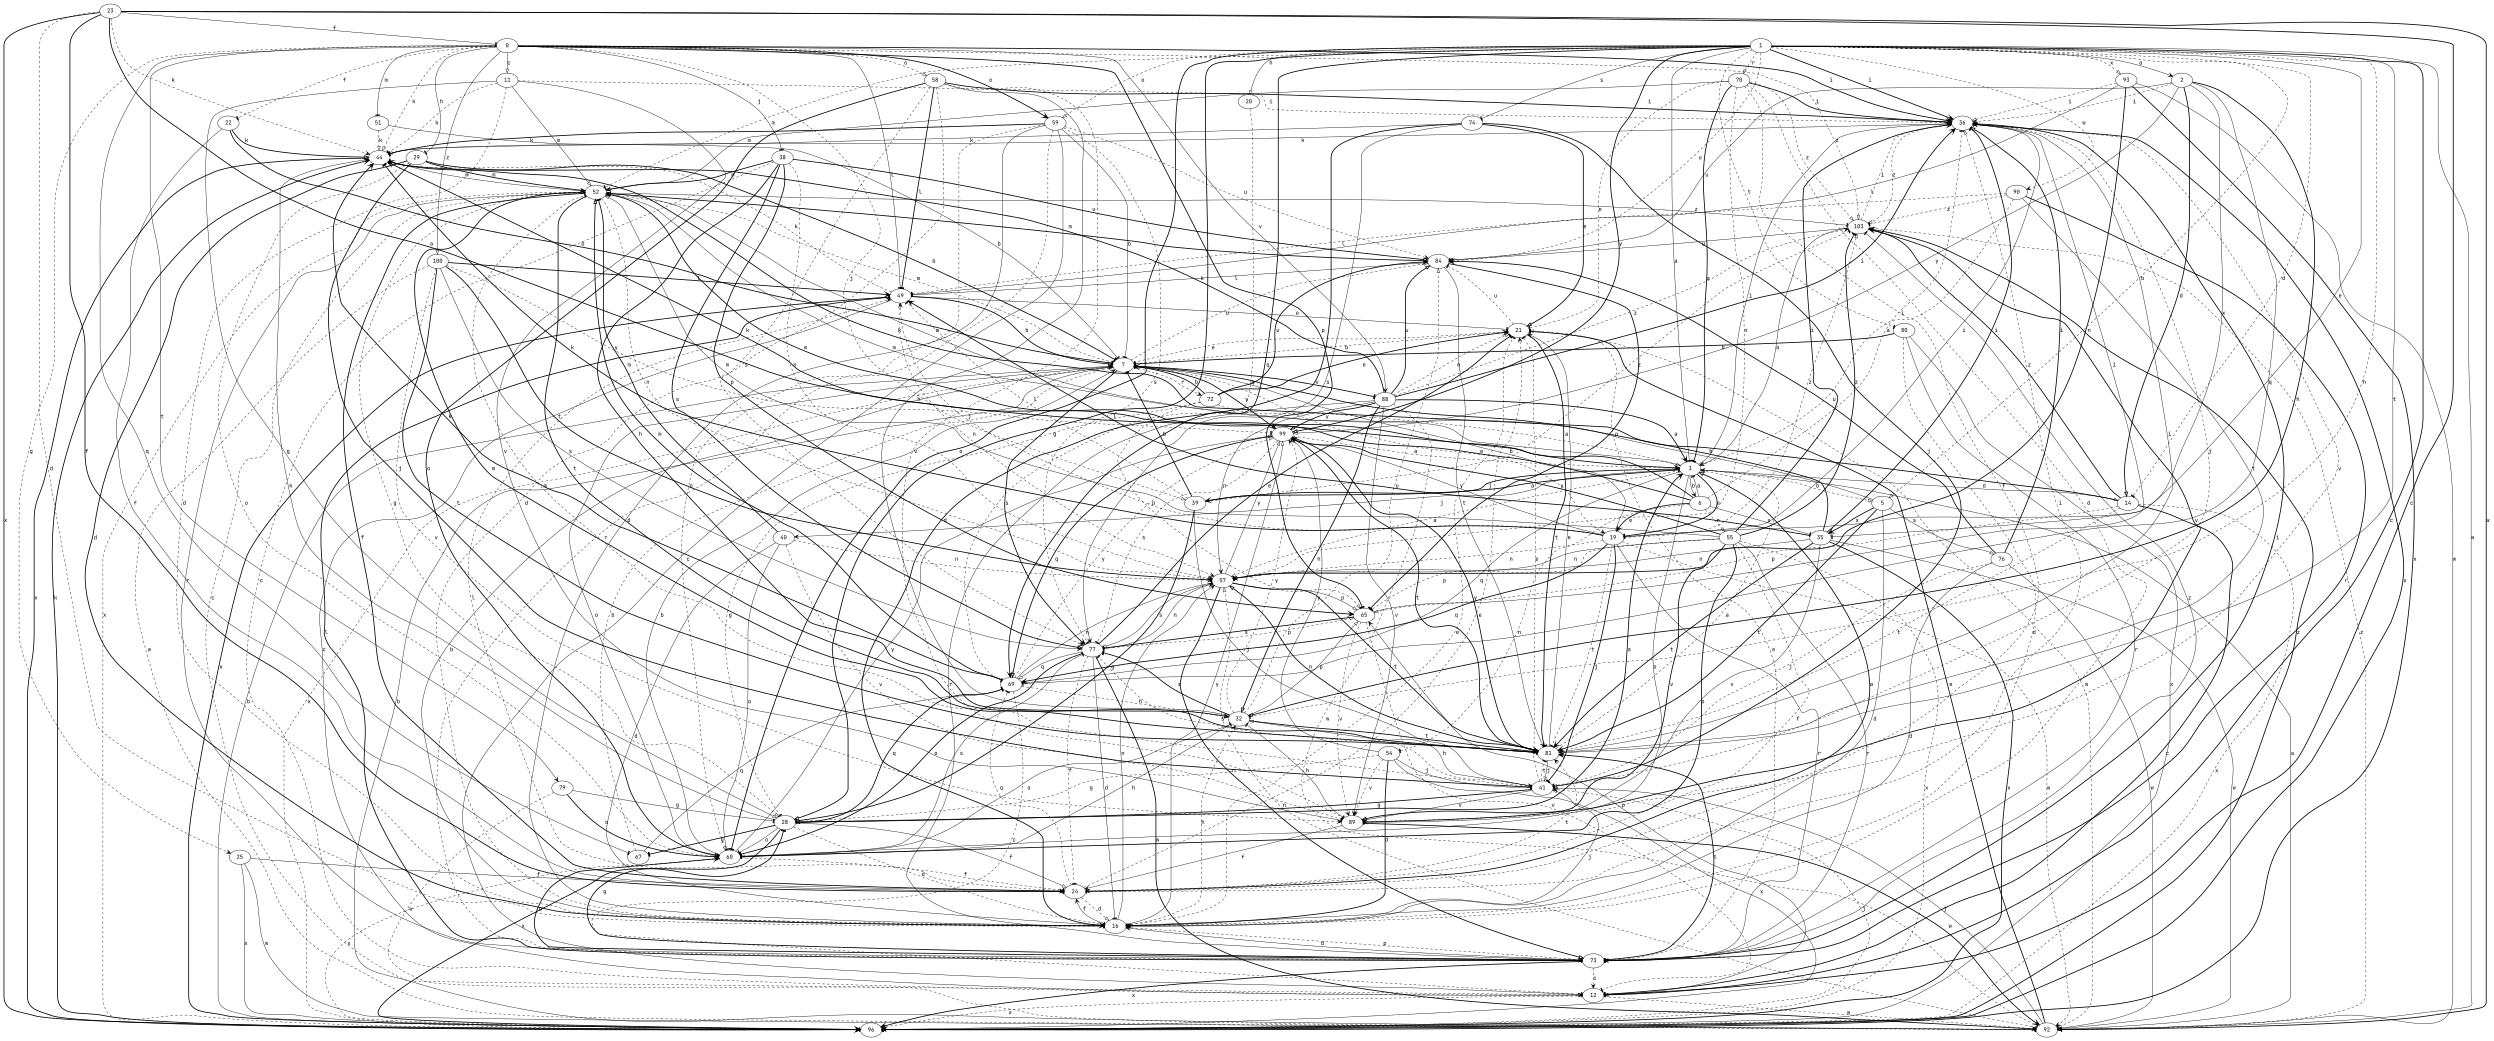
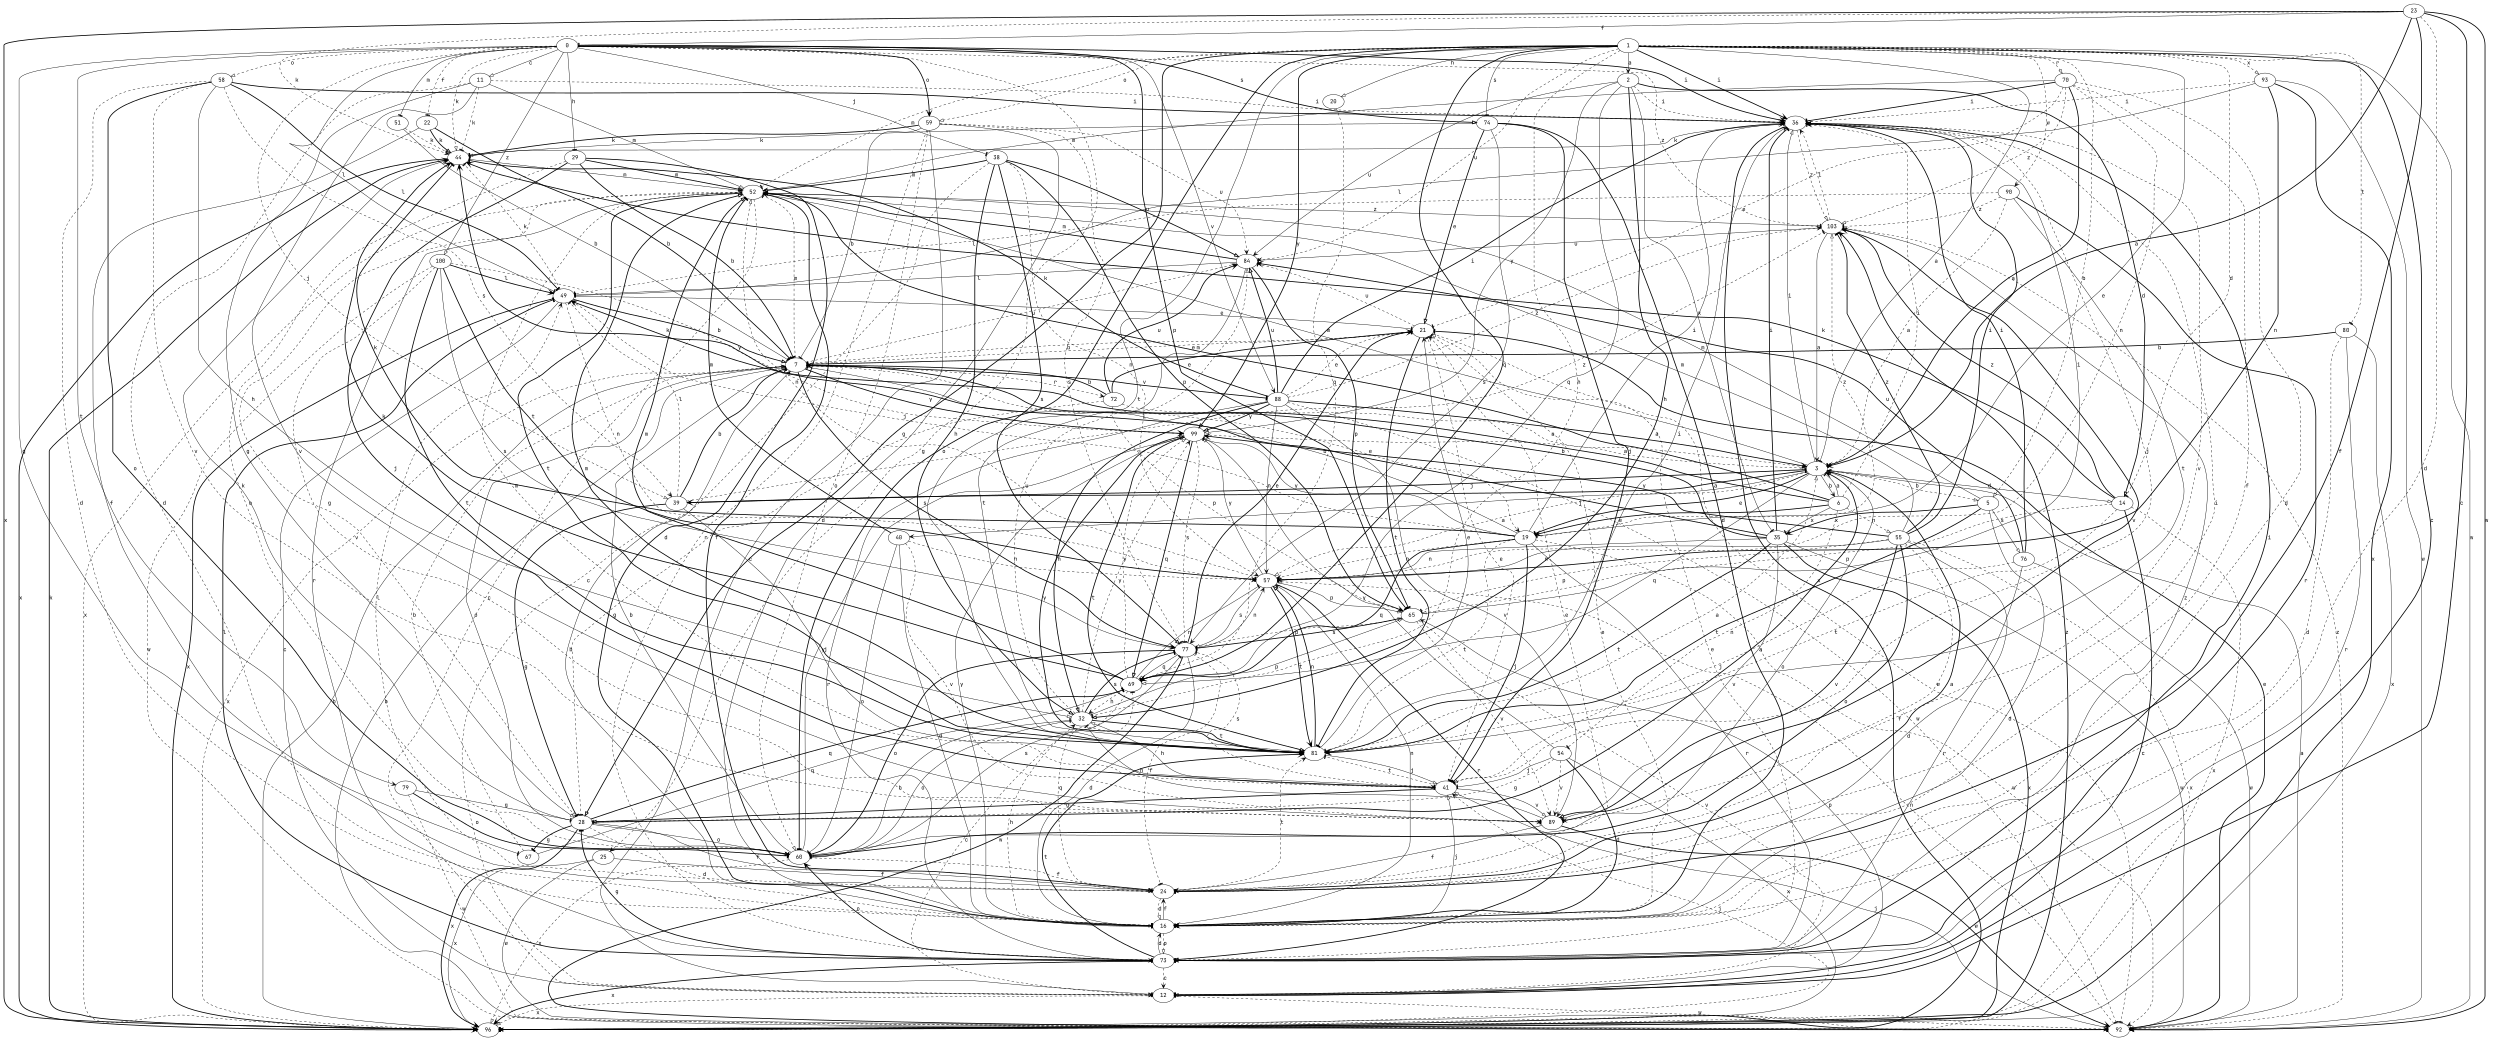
none -> (1164, 65)
(823, 407) -> (807, 383)
(747, 414) -> (455, 254)
(826, 474) -> (932, 445)
